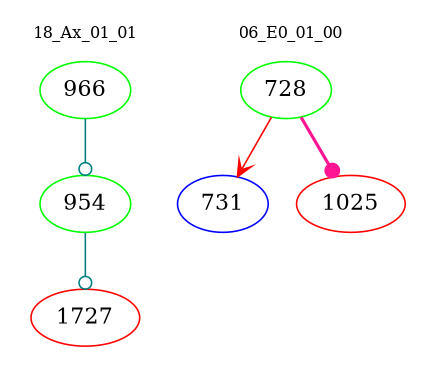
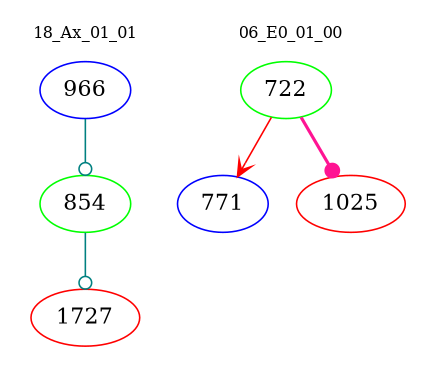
(85, 90) -> (85, 90)
(286, 90) -> (286, 90)
(85, 204) -> (85, 204)
(223, 204) -> (223, 204)
